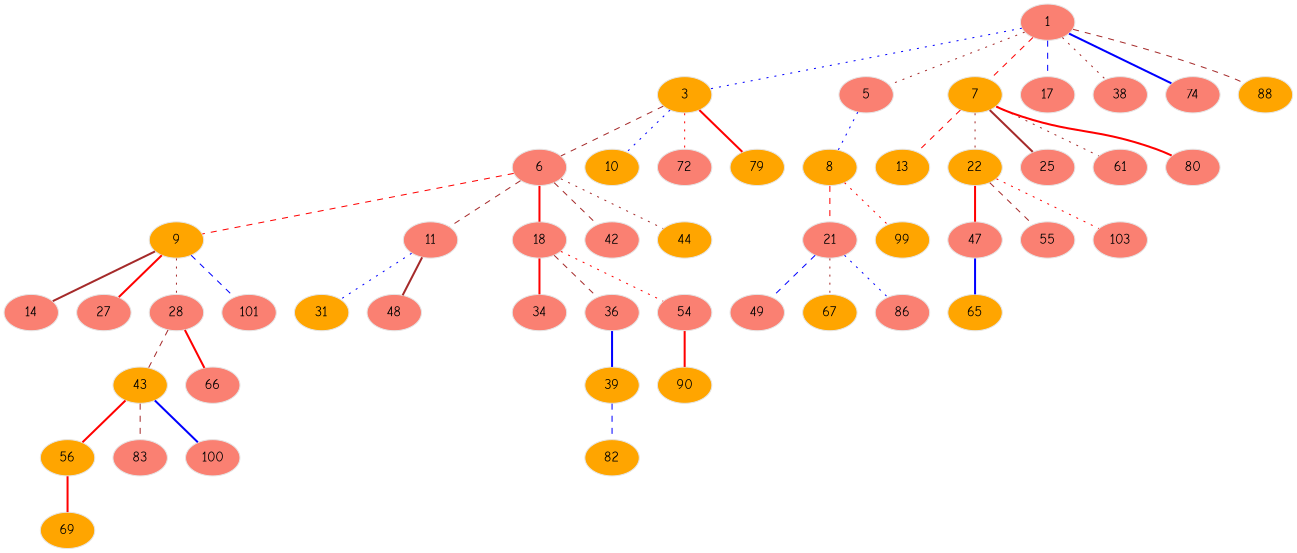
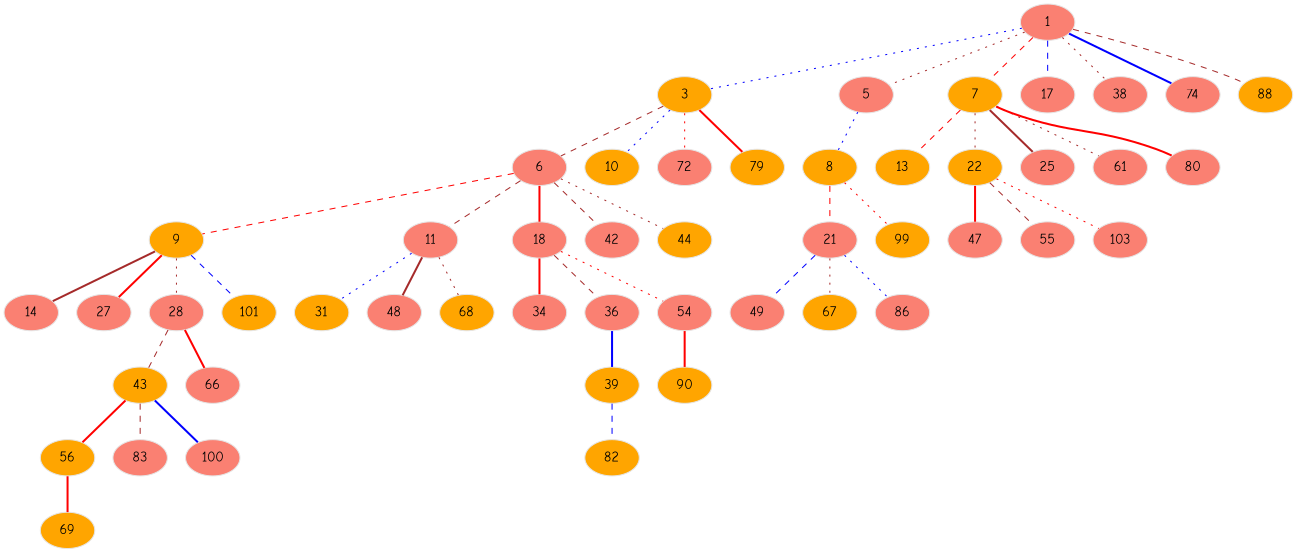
(249, 313) -> (249, 313)
none -> (467, 313)
(975, 313) -> none
